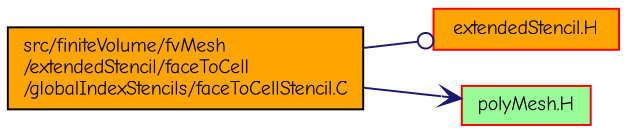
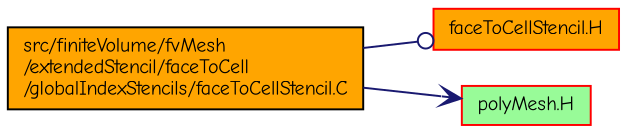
(526, 29) -> (526, 29)
